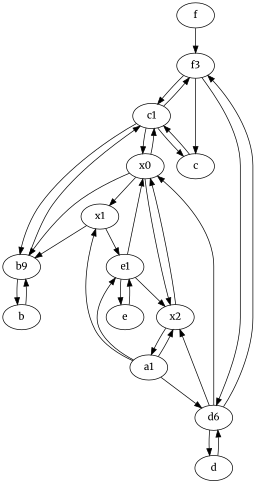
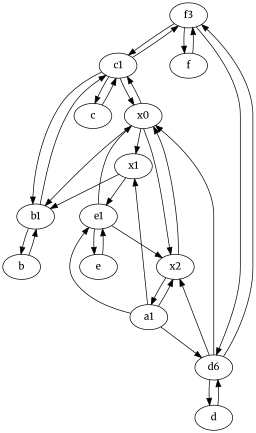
(196, 112) -> (184, 37)
(22, 267) -> (36, 217)
